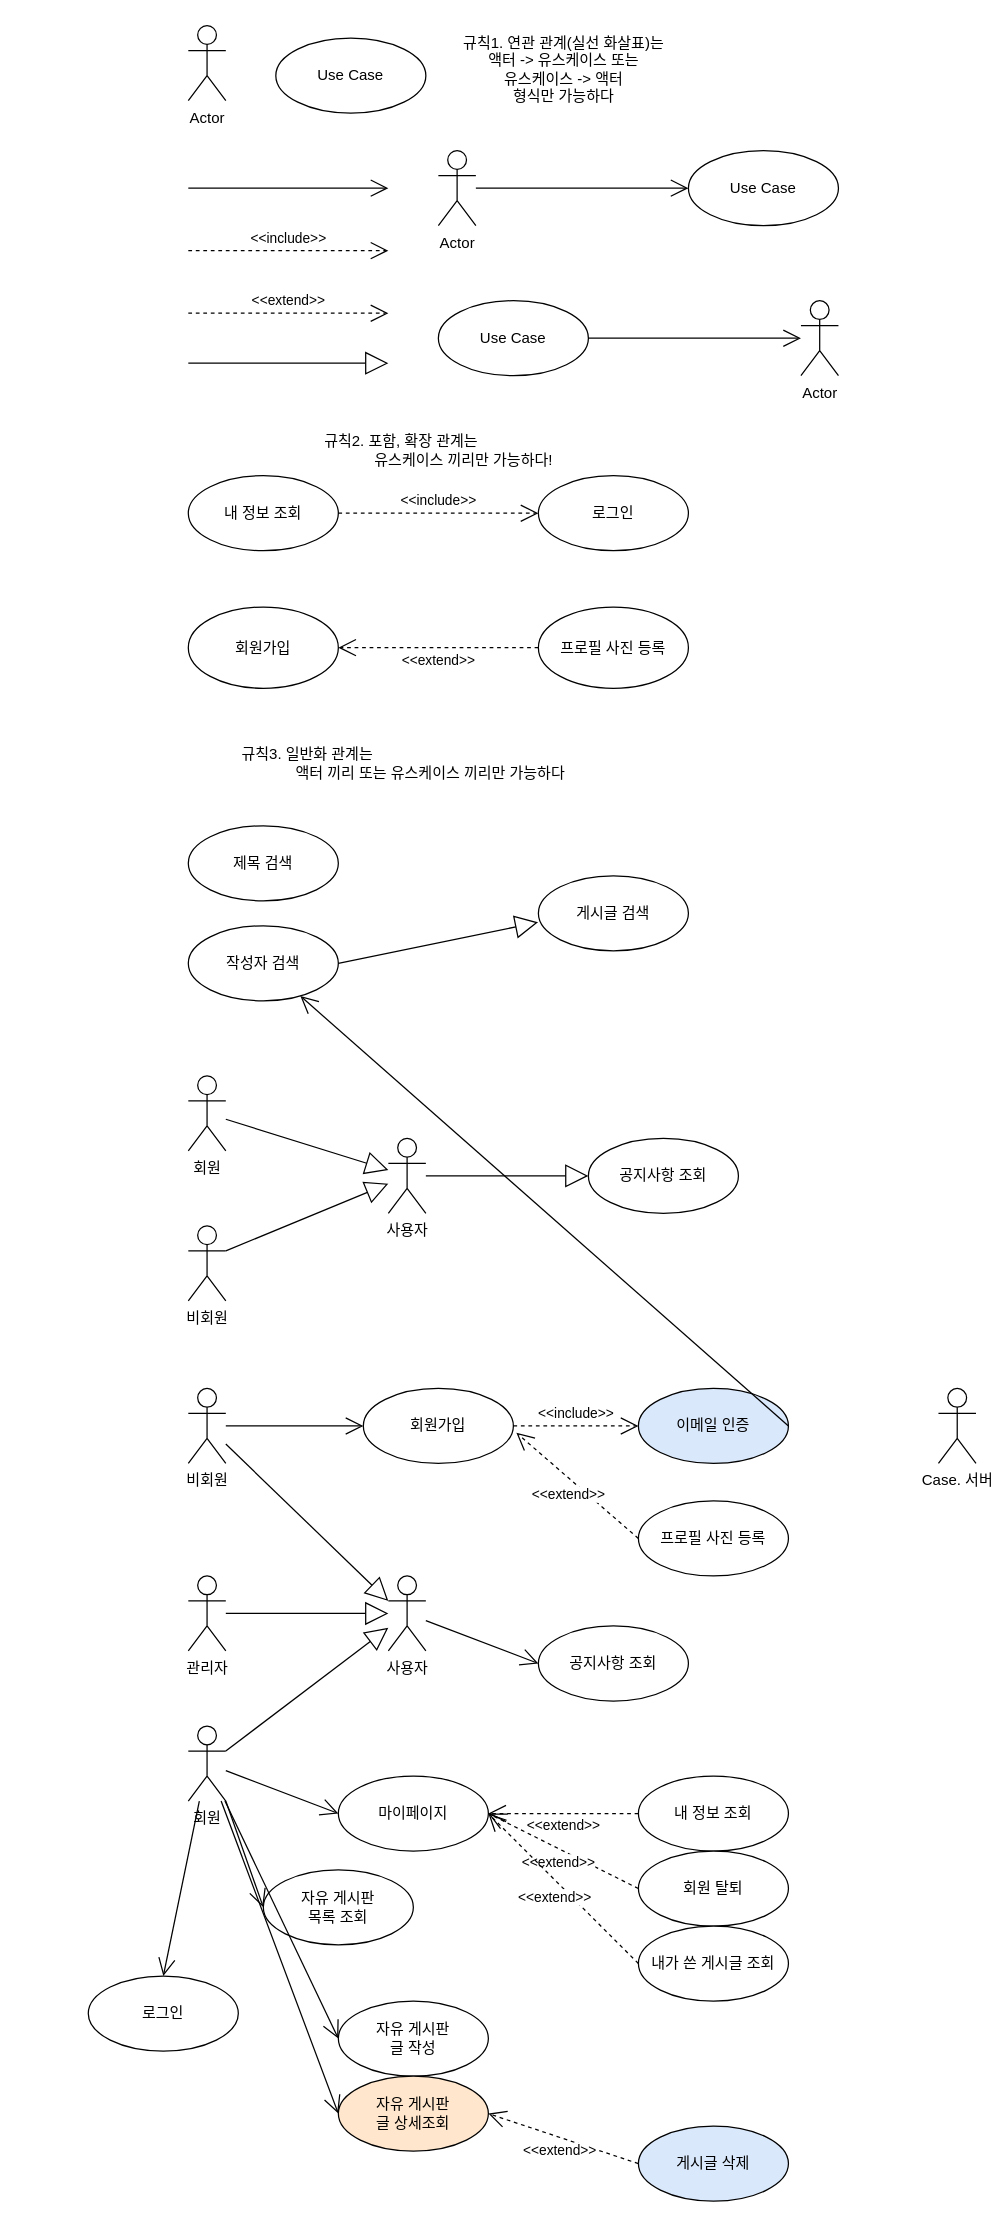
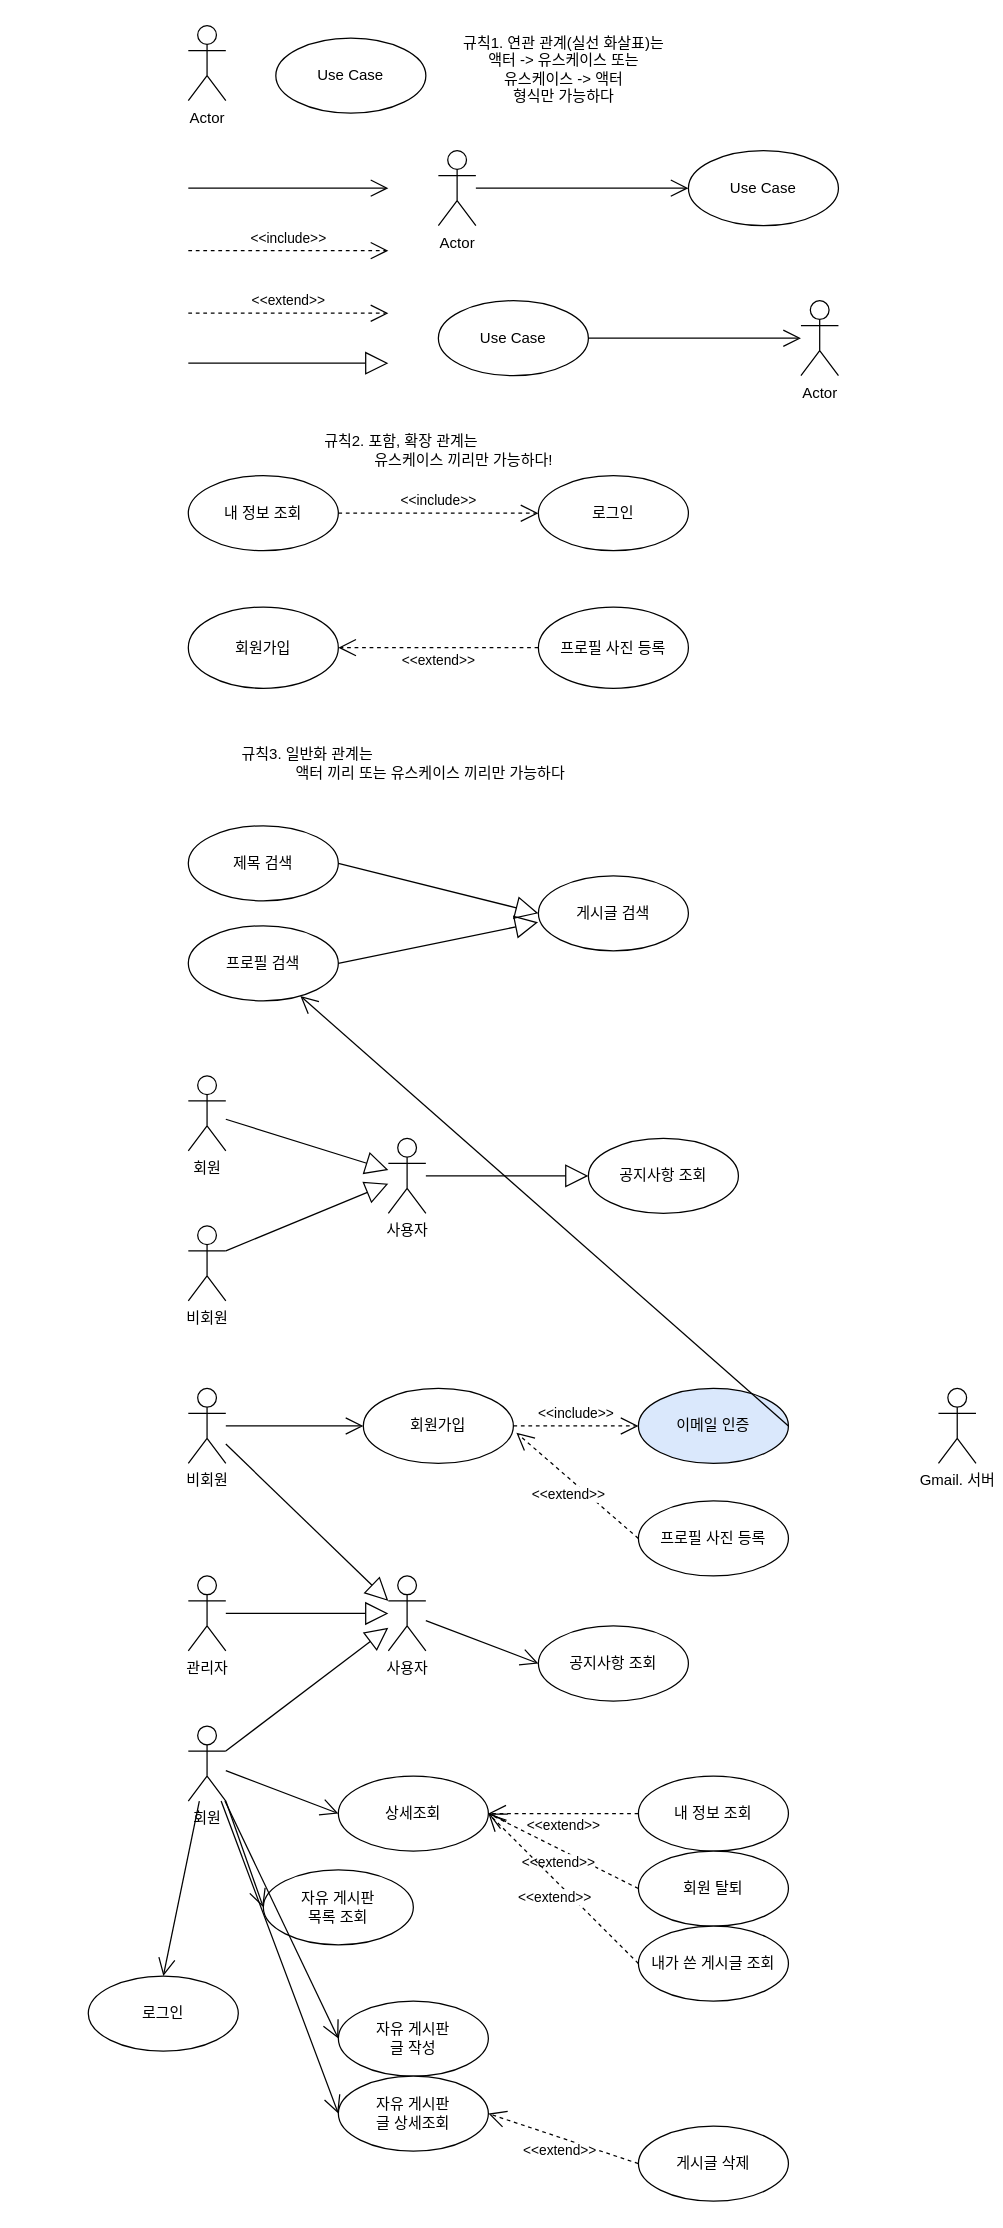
none -> (427, 885)
(263, 963) -> (263, 963)
(958, 1481) -> (958, 1481)
(413, 1813) -> (413, 1813)
(413, 2113) -> (413, 2113)
(713, 2163) -> (713, 2163)
